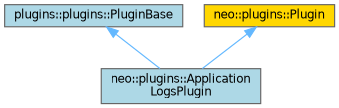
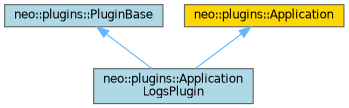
(94, 16) -> (84, 16)
(269, 16) -> (264, 16)
